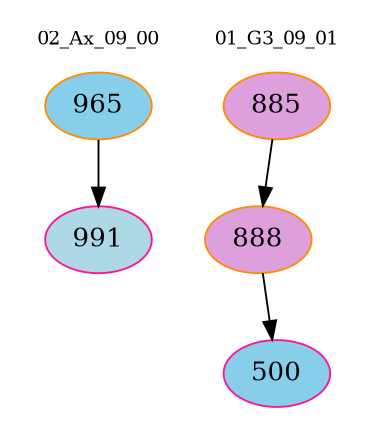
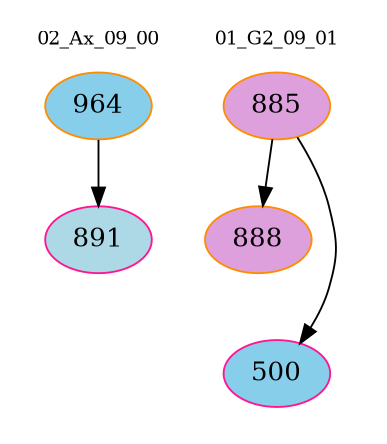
(277, 40) -> (277, 40)
(98, 106) -> (98, 106)
(98, 240) -> (98, 240)
(266, 297) -> (334, 231)
